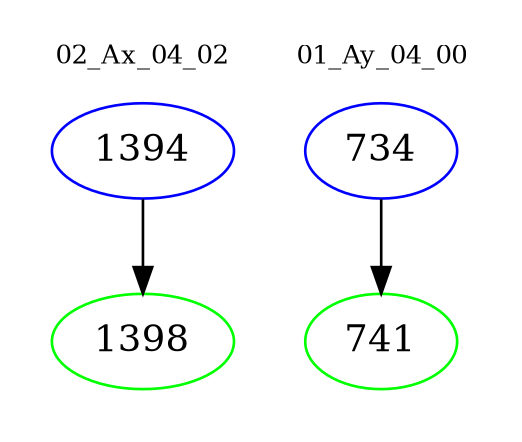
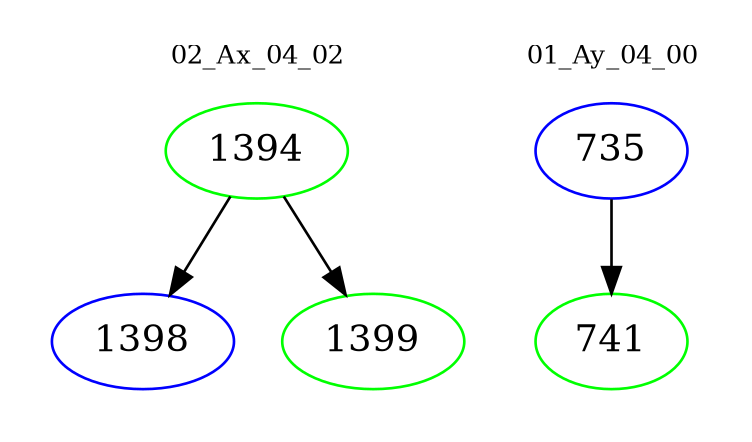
(143, 151) -> (257, 151)
(381, 151) -> (612, 151)
(143, 341) -> (143, 341)
none -> (373, 341)
